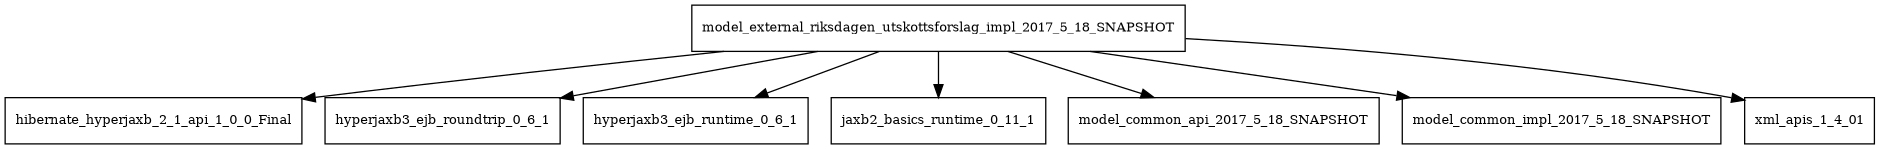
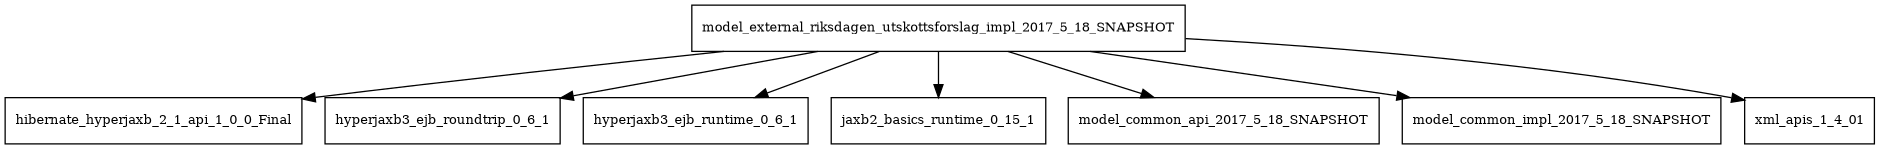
(938, 121) -> (938, 121)
